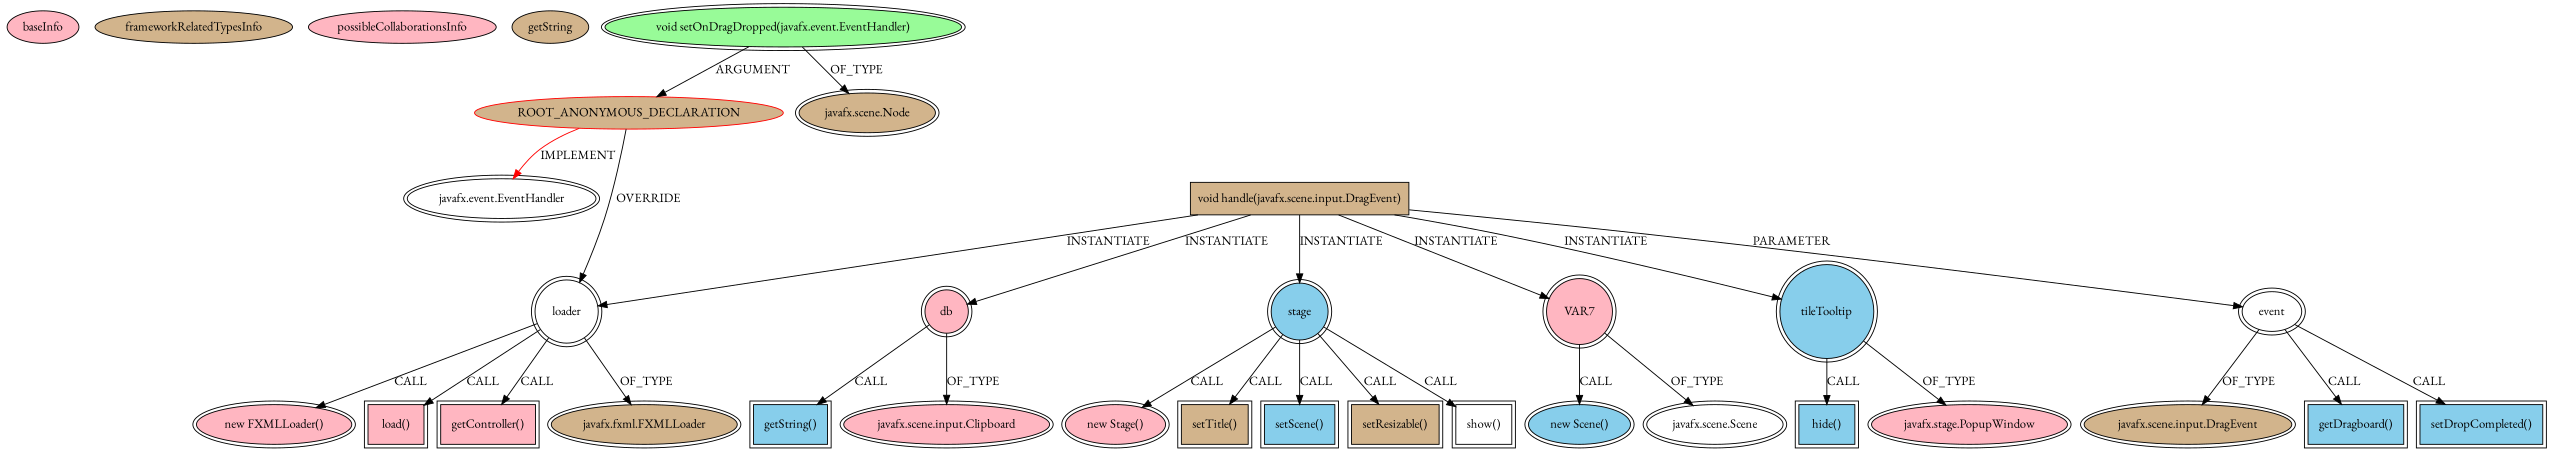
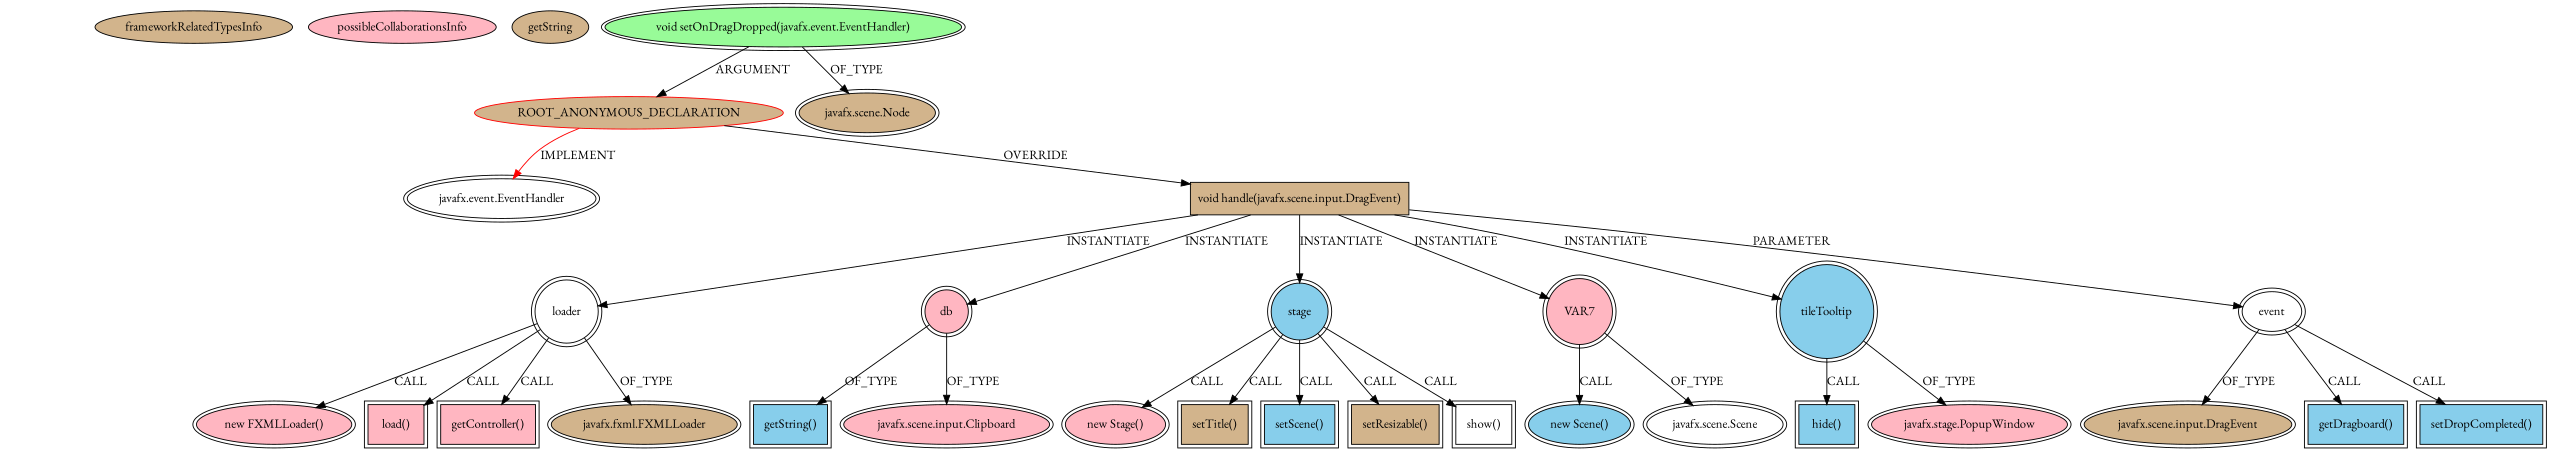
(43, 27) -> none
(609, 203) -> (953, 154)
(871, 382) -> (871, 382)
